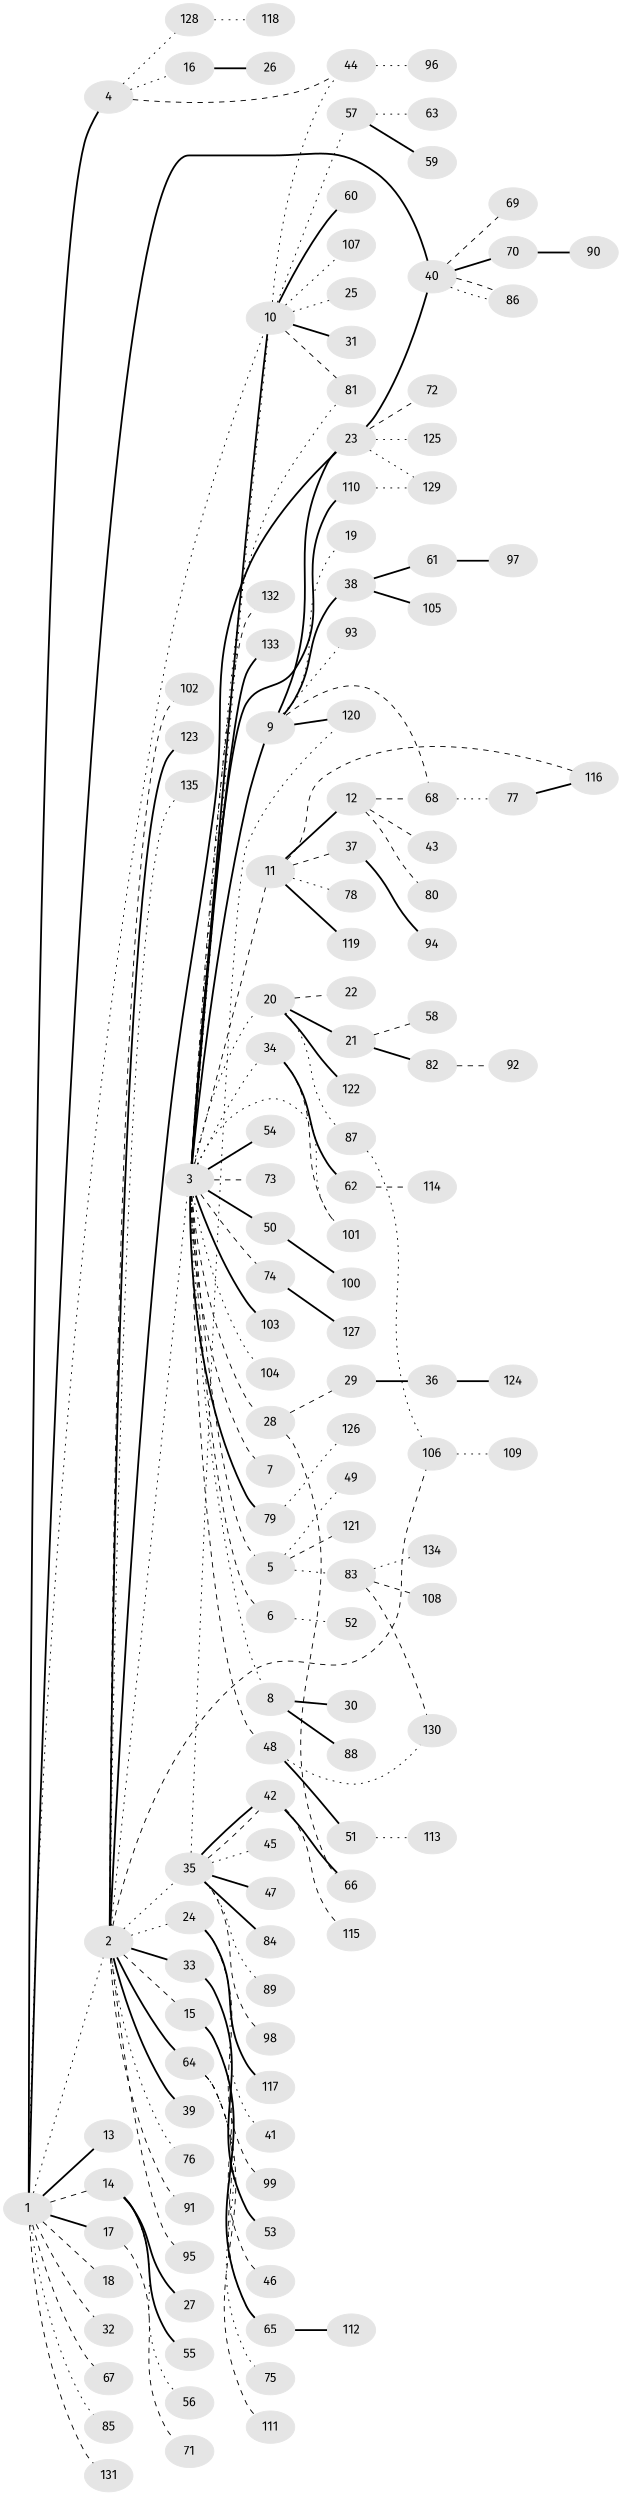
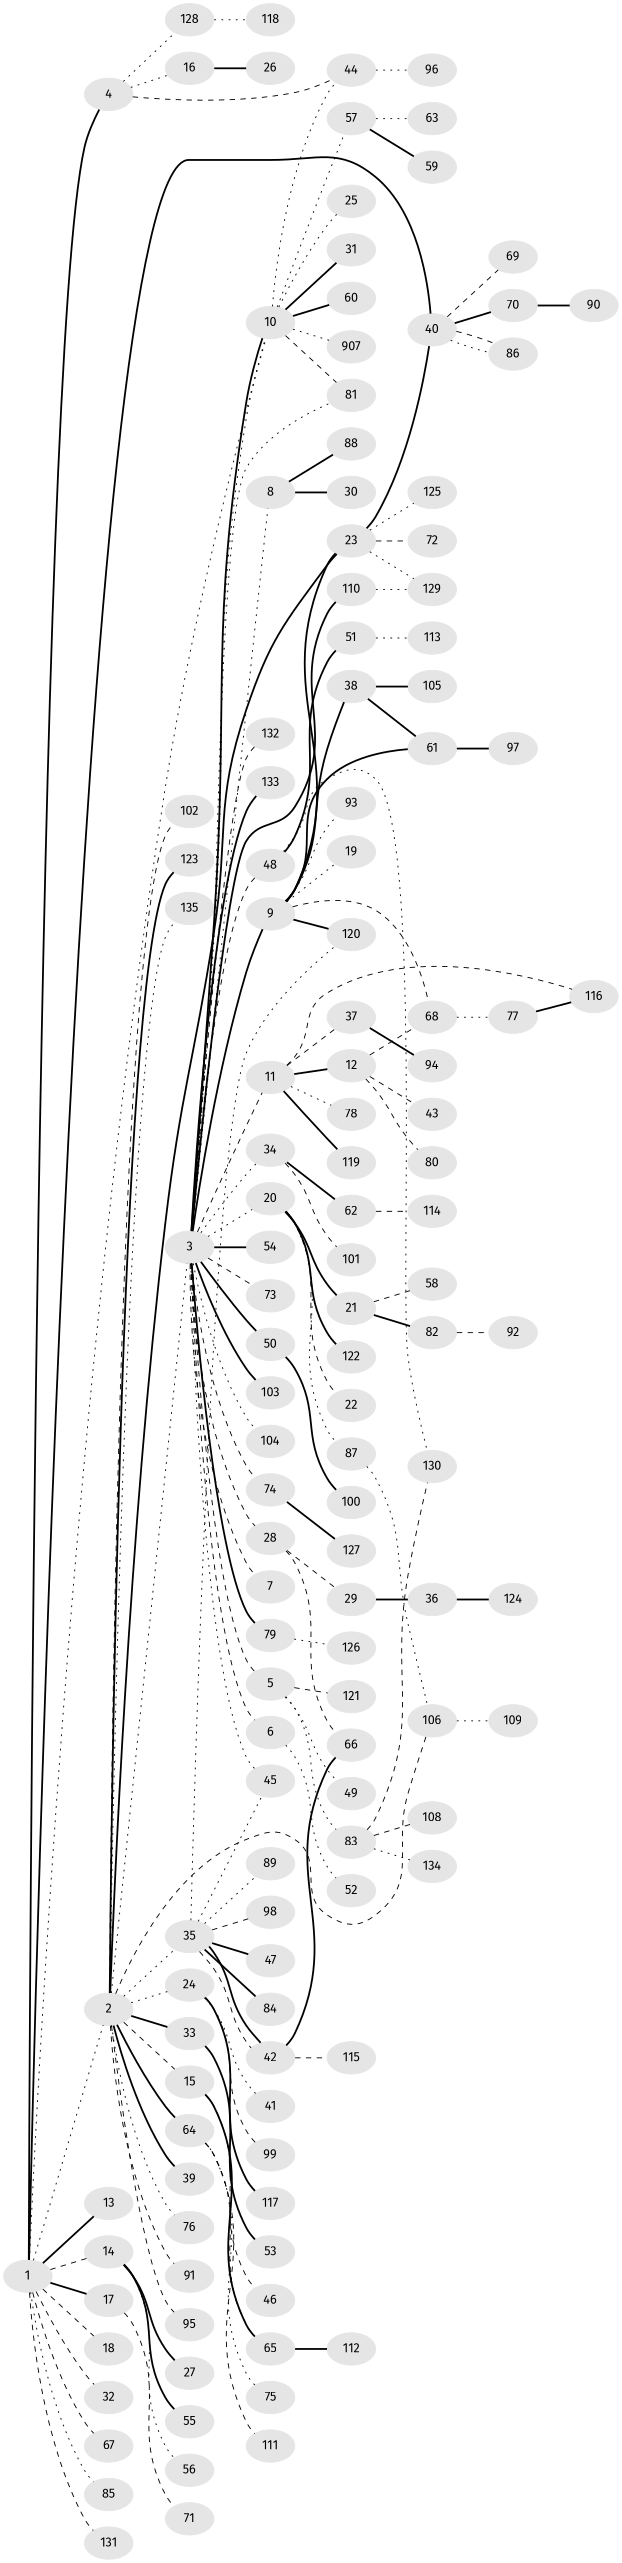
(351, 245) -> (351, 347)
none -> (307, 824)
(294, 1107) -> (210, 1571)
